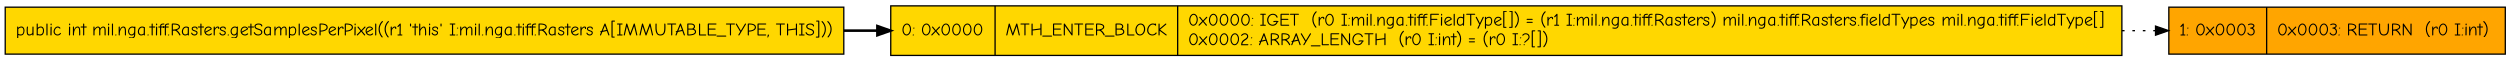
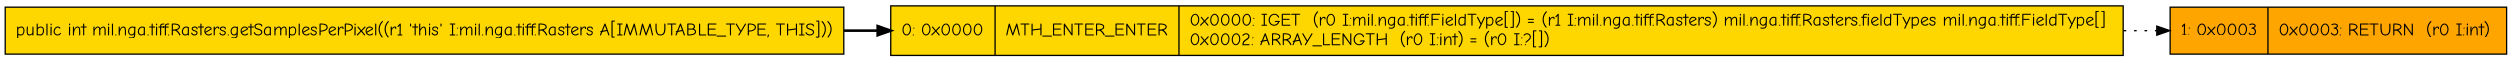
(1086, 30) -> (1087, 30)
